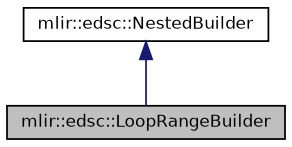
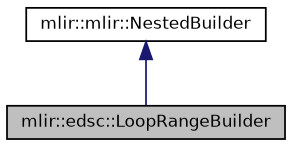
(146, 24) -> (146, 24)
